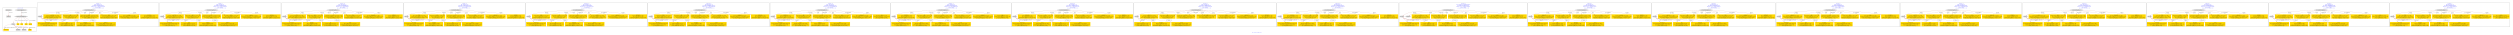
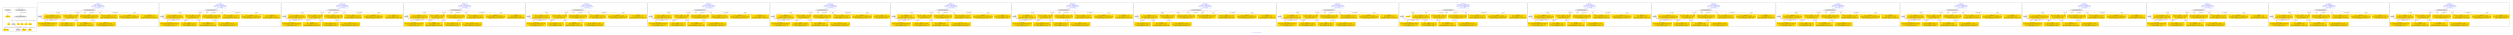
(9, 17) -> (8, 17)
(1408, 17) -> (1408, 17)
none -> (9, 24)
(24, 30) -> (24, 30)
